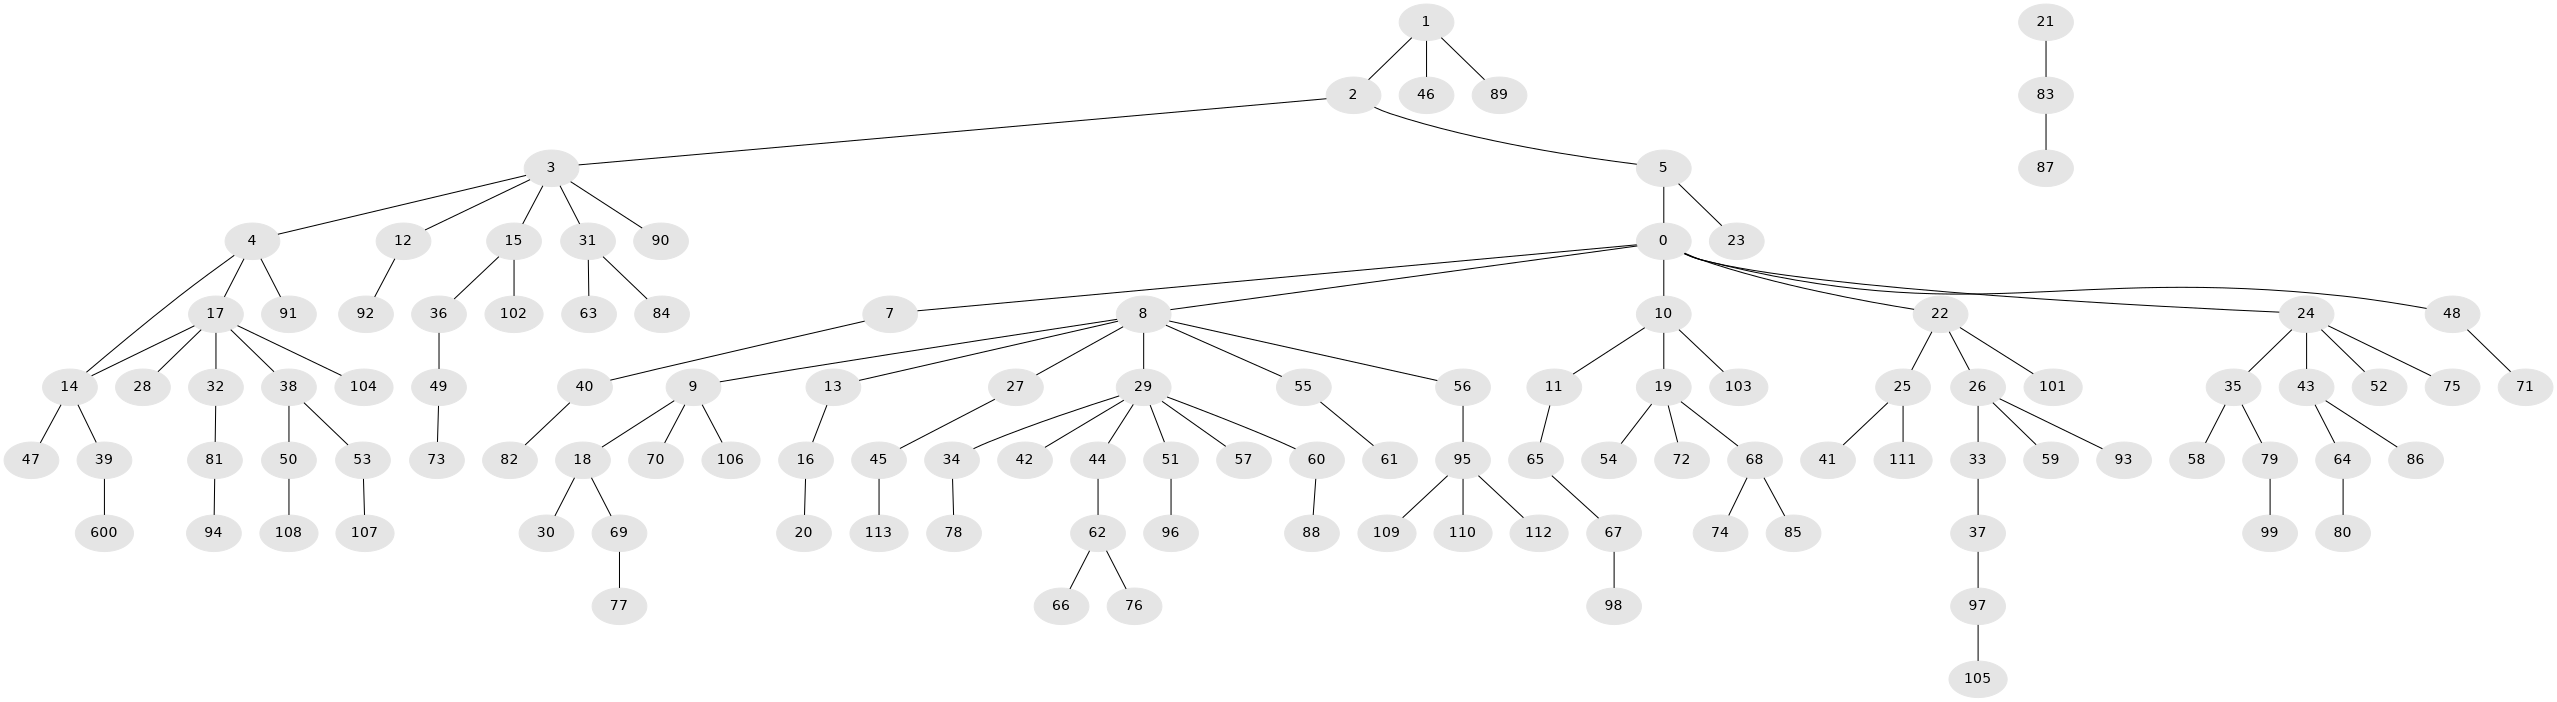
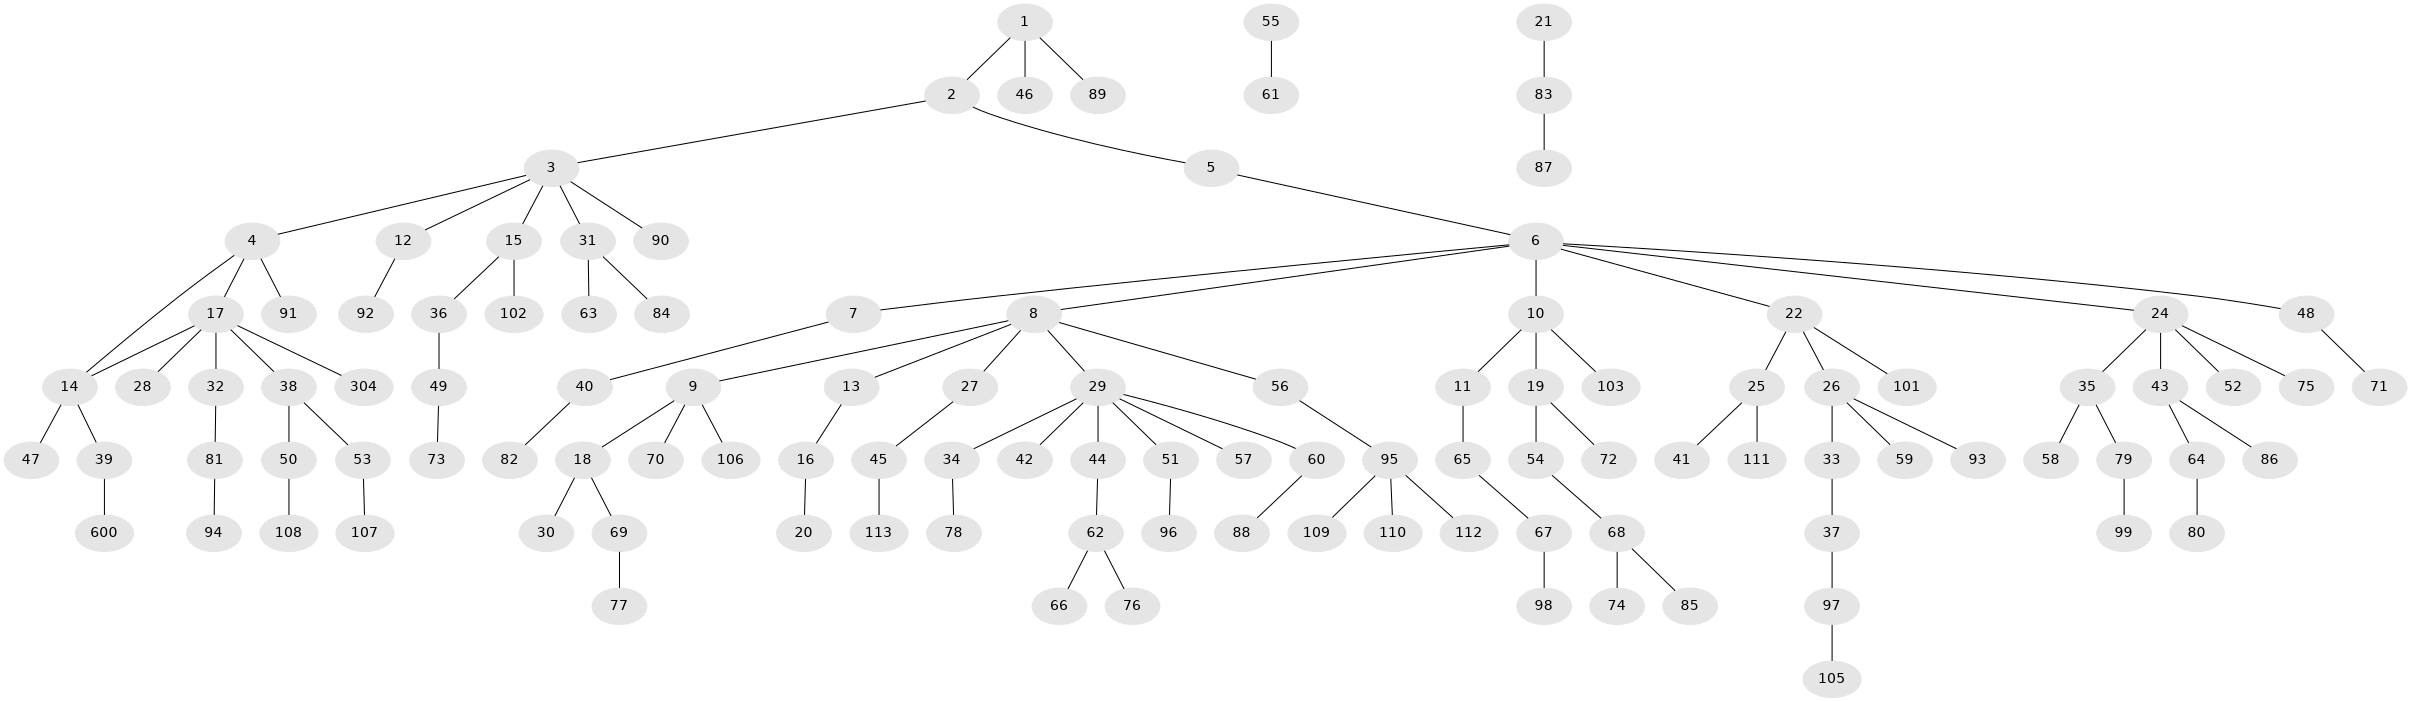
(1664, 241) -> (1536, 241)
(1737, 241) -> none
(1224, 351) -> none
(364, 387) -> (364, 387)
(1709, 424) -> (1577, 497)
